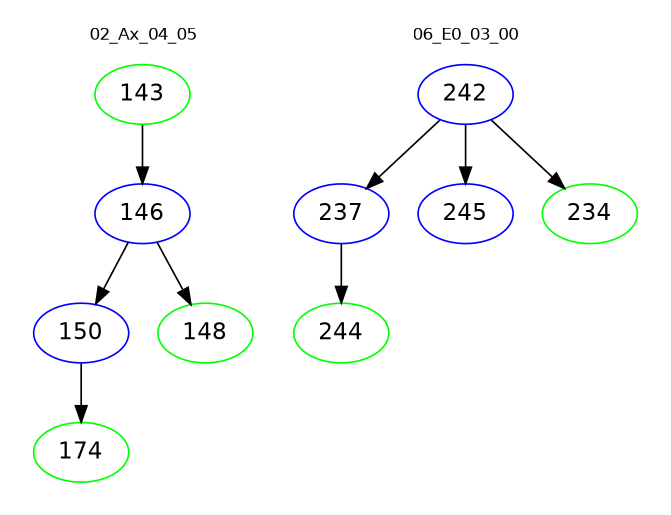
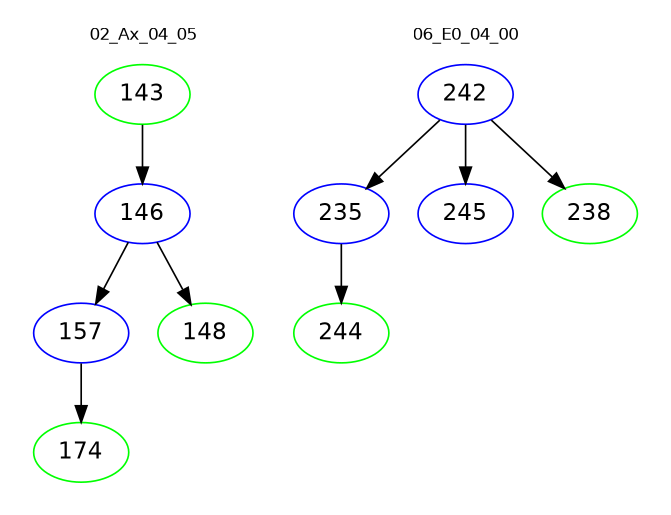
(466, 36) -> (466, 36)
(341, 214) -> (341, 214)
(590, 214) -> (590, 214)
(81, 333) -> (81, 333)
